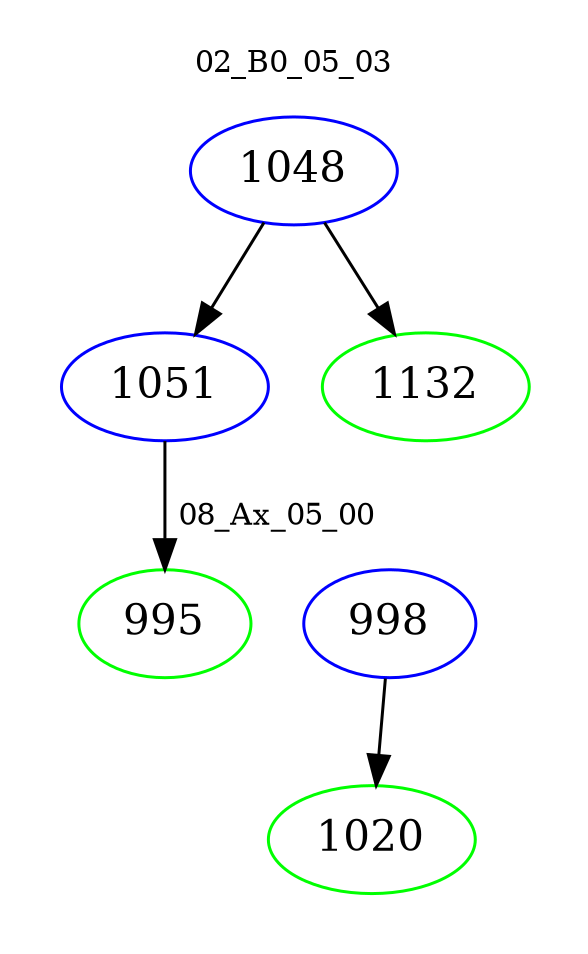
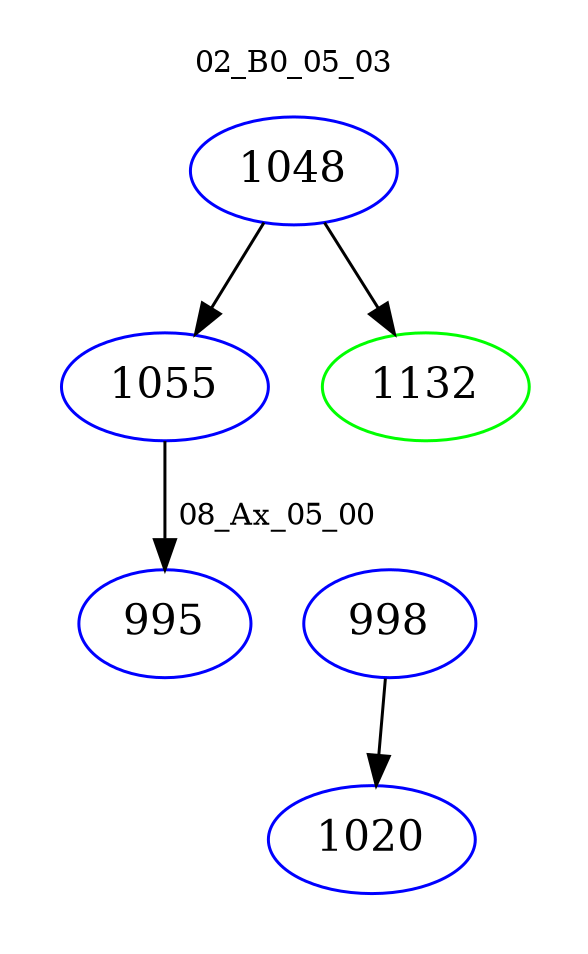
(165, 387) -> (165, 387)
(165, 624) -> (165, 624)
(372, 840) -> (372, 840)
